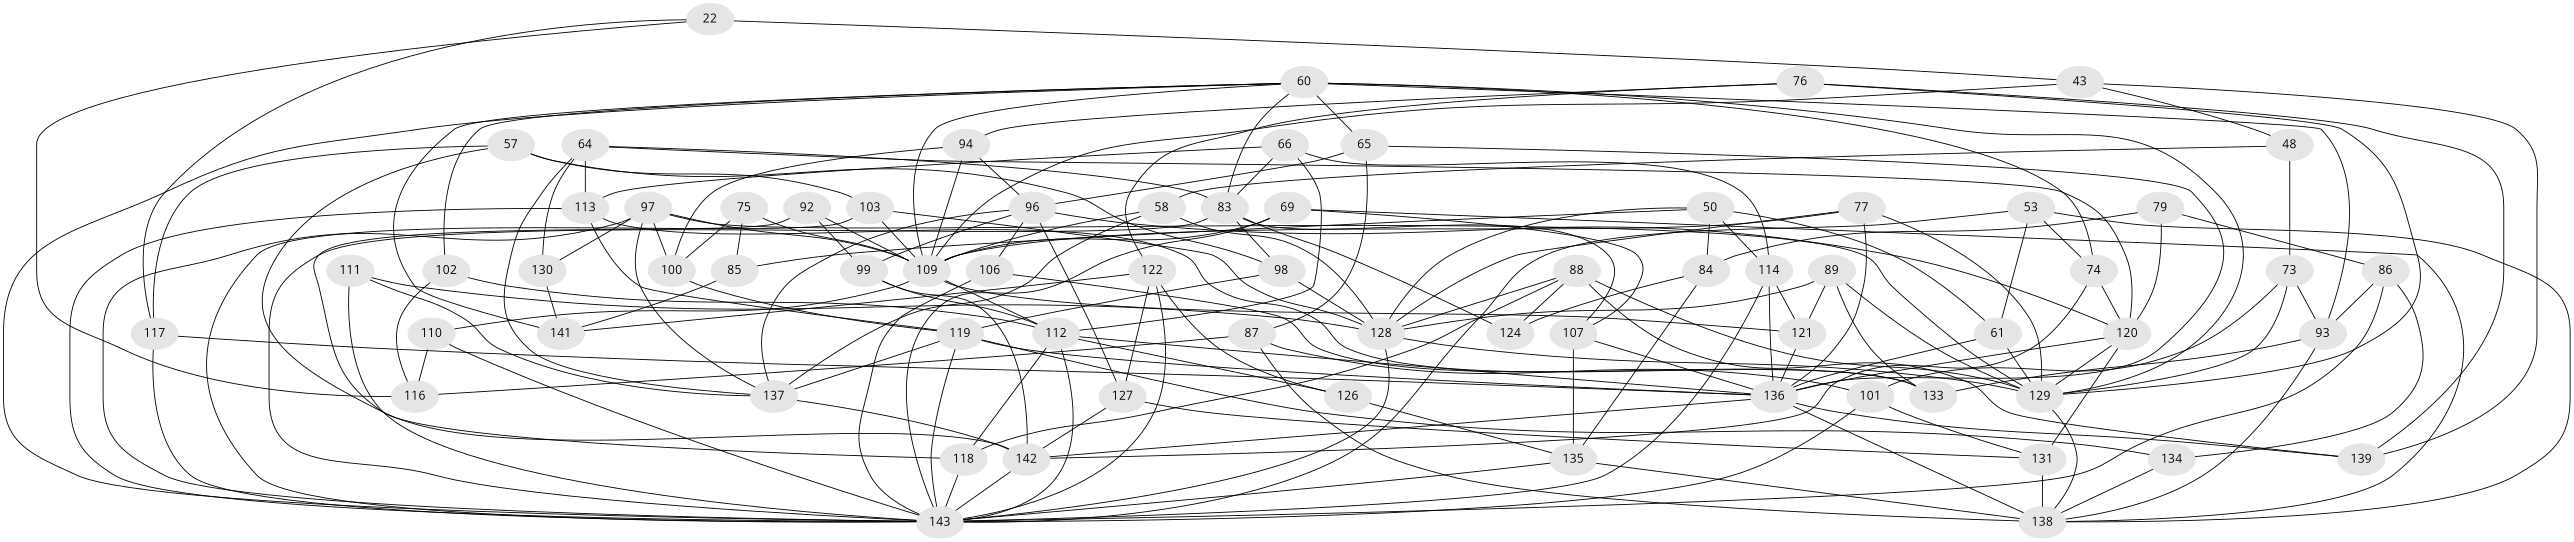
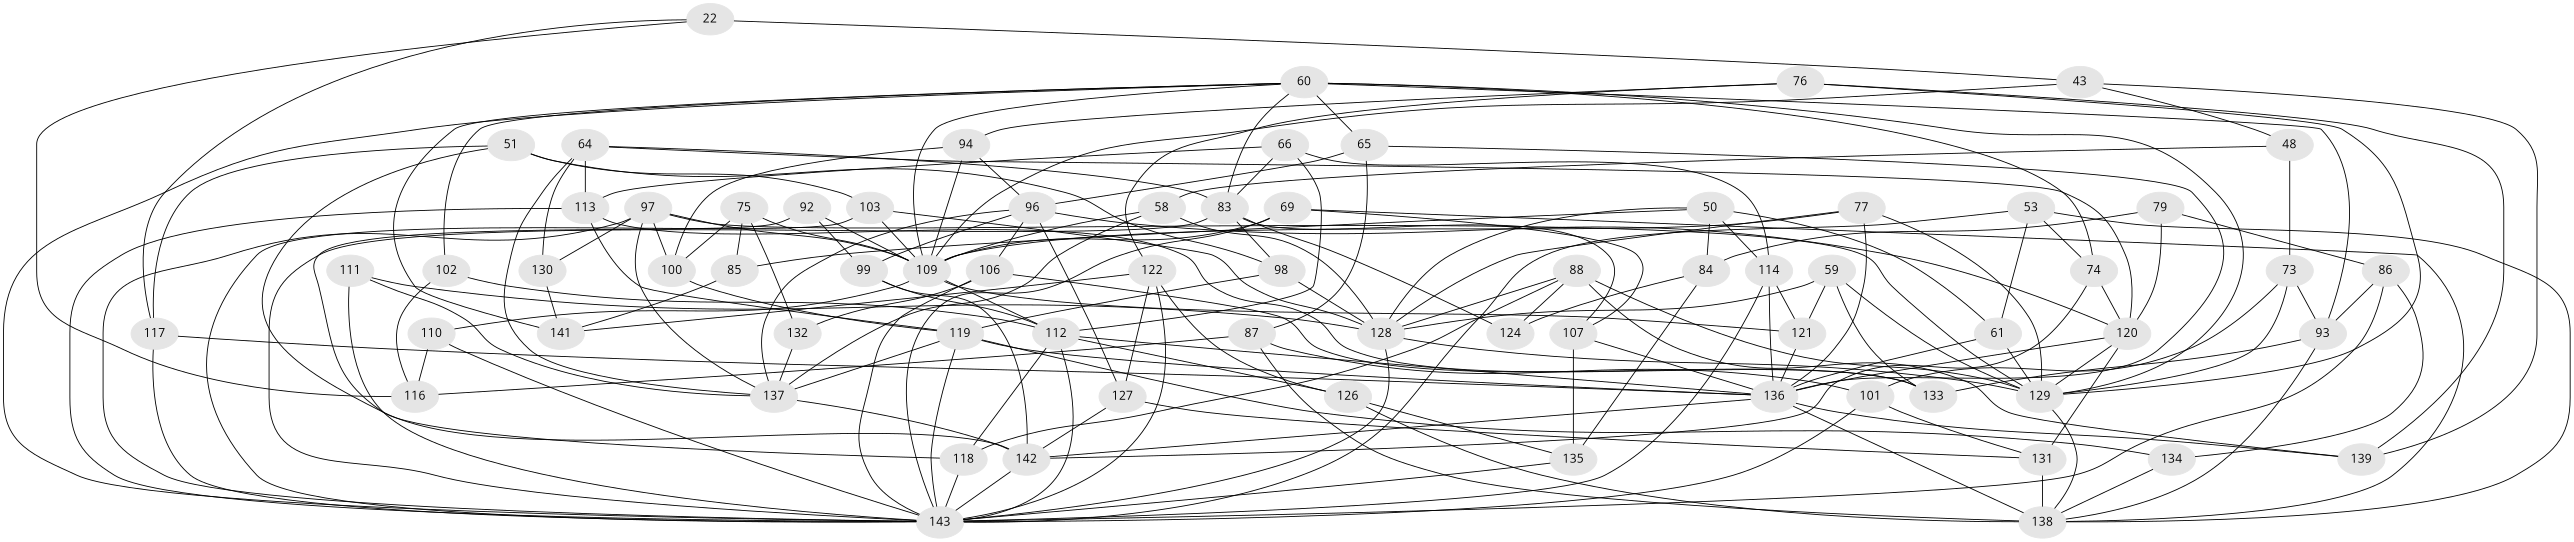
(511, 145) -> (511, 145)
(1832, 271) -> (1832, 271)
none -> (798, 334)
(1808, 491) -> (1603, 488)
